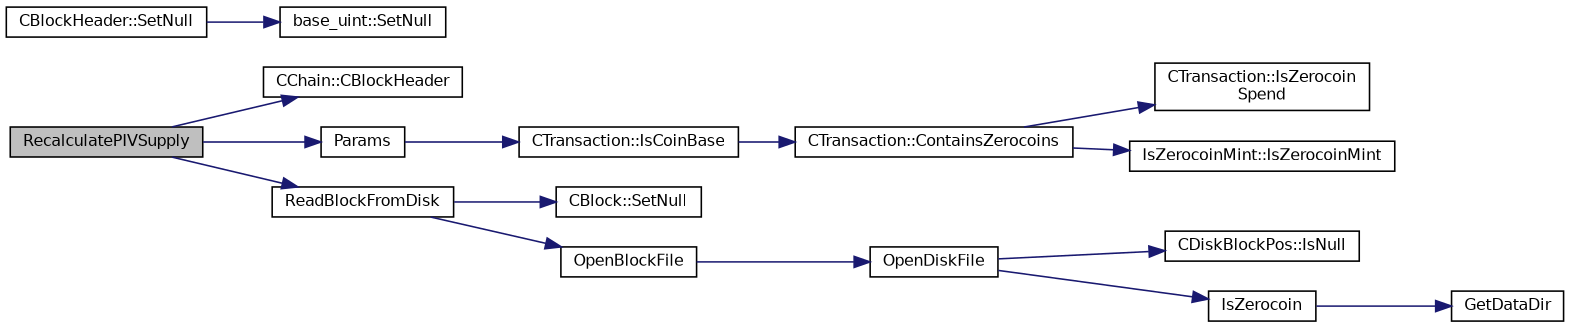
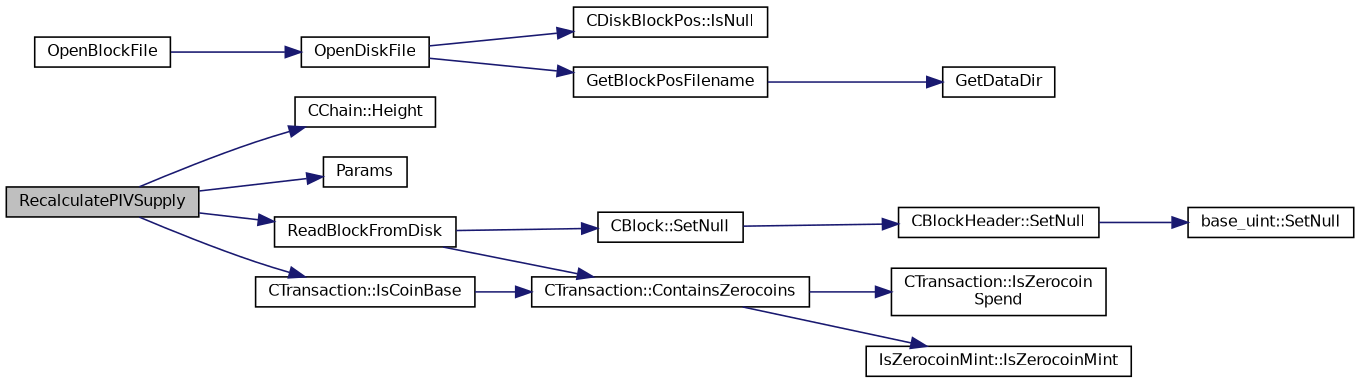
(363, 82) -> (365, 112)
(454, 142) -> (214, 247)
none -> (813, 225)
(488, 230) -> (510, 260)
(1262, 306) -> (671, 82)
